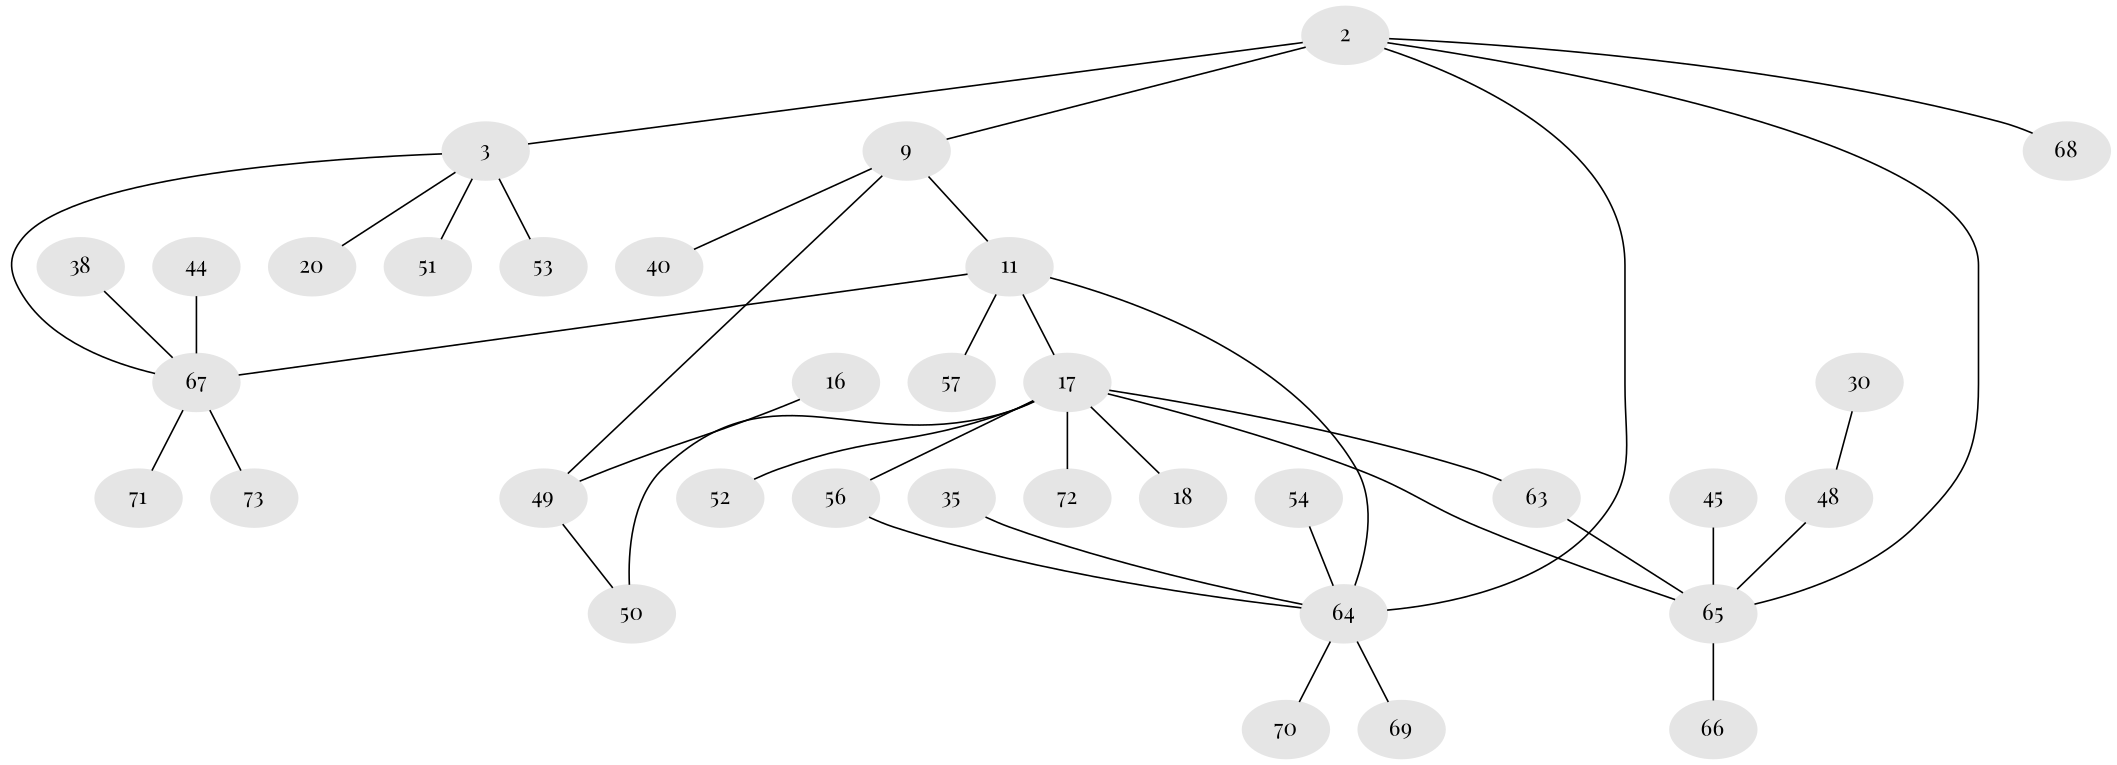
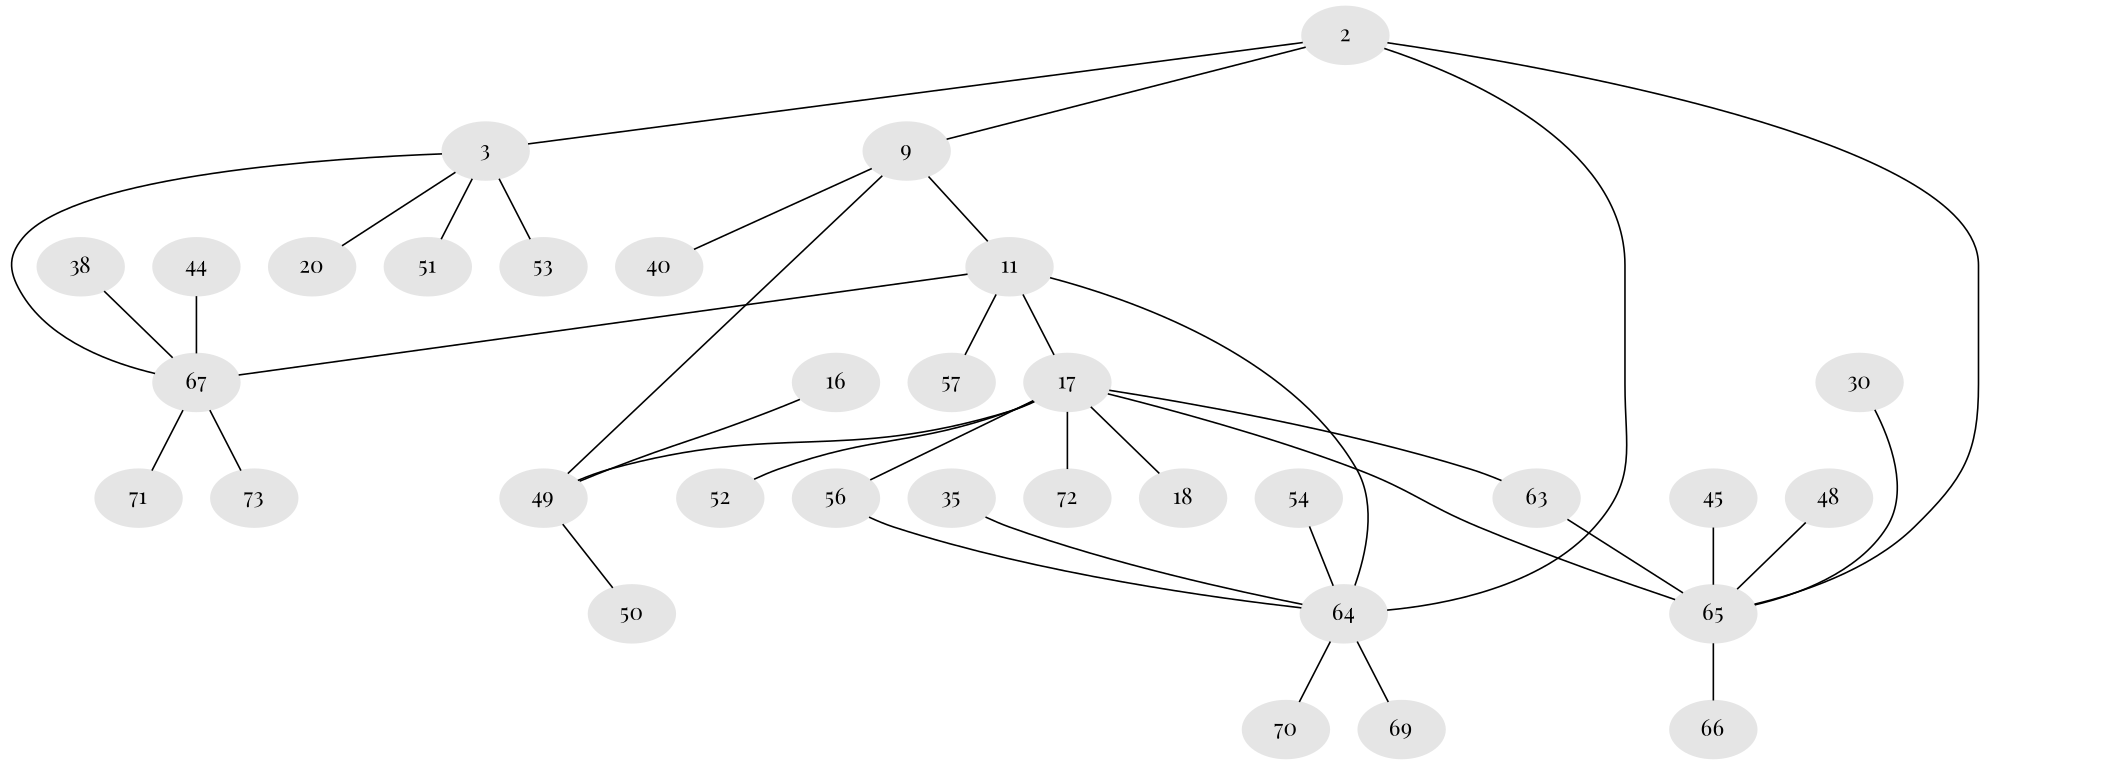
(2067, 151) -> none
(794, 416) -> (806, 442)
(1844, 440) -> (1877, 541)
